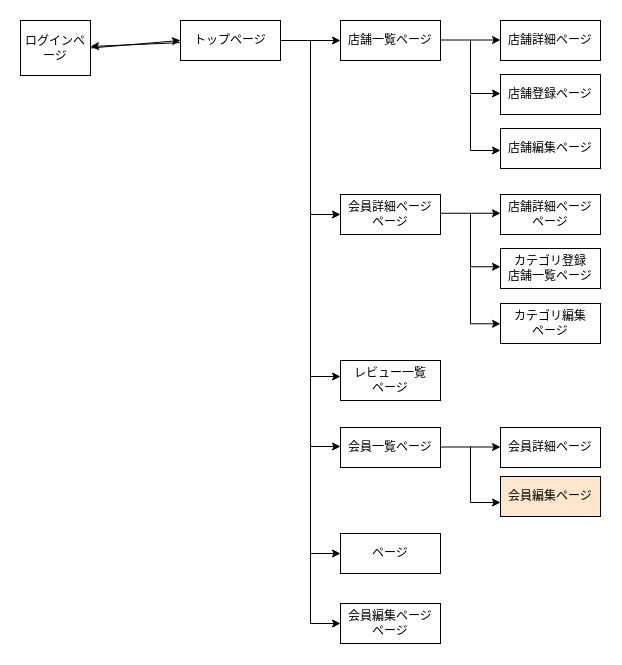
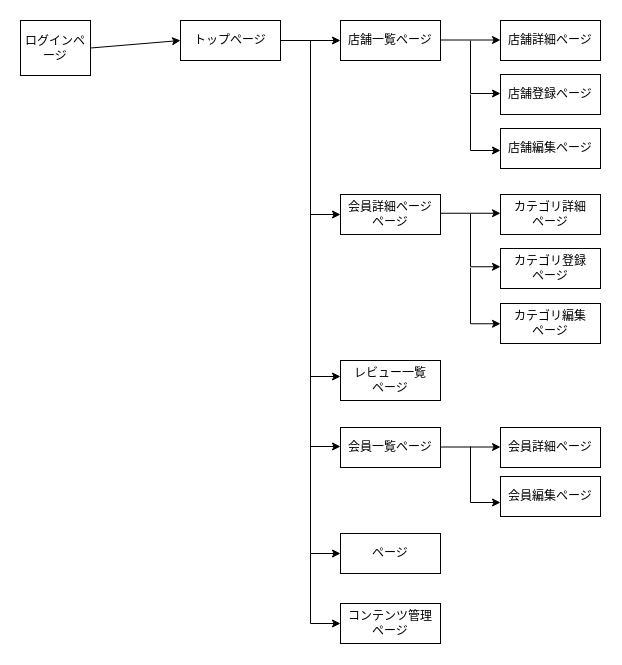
(166, 43) -> none
(551, 215) -> (551, 215)
(551, 269) -> (551, 269)
(551, 497) -> (551, 497)
(391, 624) -> (391, 624)
